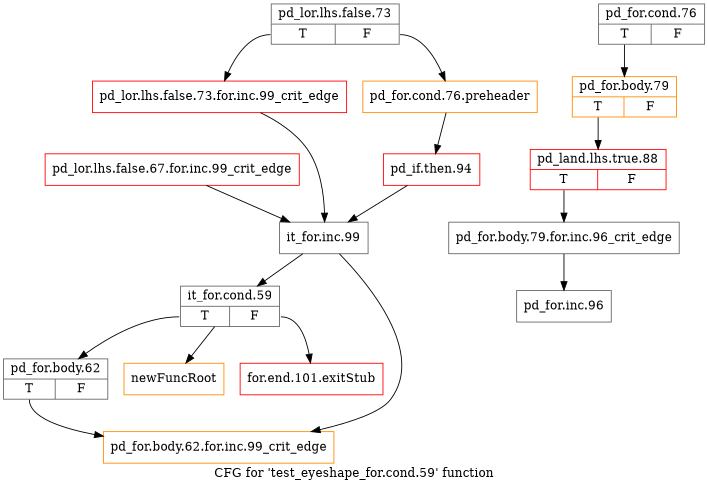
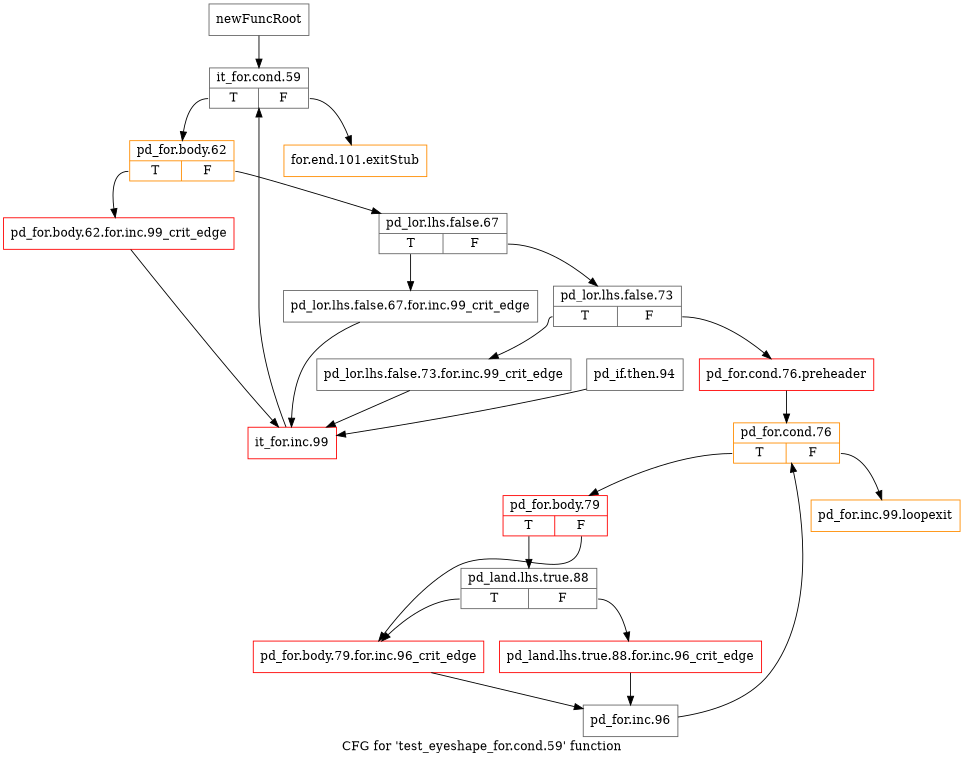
(652, 24) -> (787, 443)
(220, 97) -> (444, 375)
(450, 97) -> (787, 375)
(624, 97) -> (555, 516)
(442, 129) -> (787, 402)
(172, 170) -> (411, 306)
(432, 170) -> (635, 375)
(598, 170) -> (529, 588)
none -> (443, 234)
(324, 238) -> (292, 443)
(564, 238) -> (369, 657)
(203, 341) -> (259, 47)
(401, 357) -> (201, 336)
(56, 379) -> (182, 161)
(174, 379) -> (259, 20)
(312, 379) -> (355, 161)
(219, 447) -> (119, 234)
none -> (886, 516)
none -> (478, 560)
none -> (793, 627)
none -> (631, 657)
